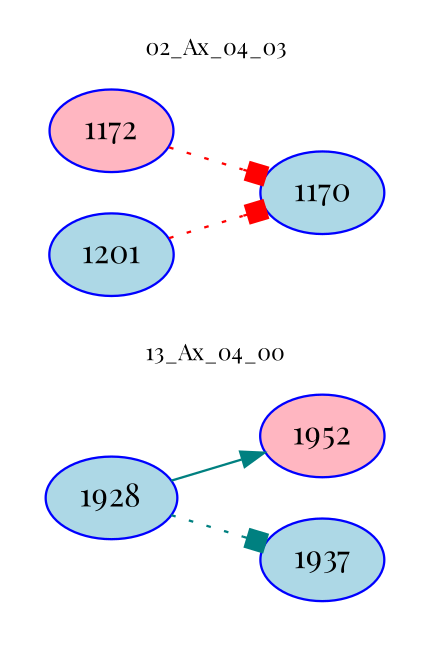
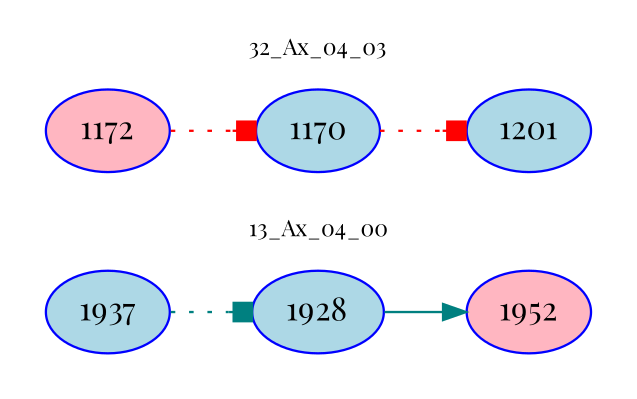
(217, 49) -> (319, 49)
(206, 227) -> (411, 131)
(207, 526) -> (200, 312)
